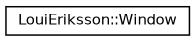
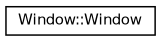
(98, 21) -> (81, 21)
